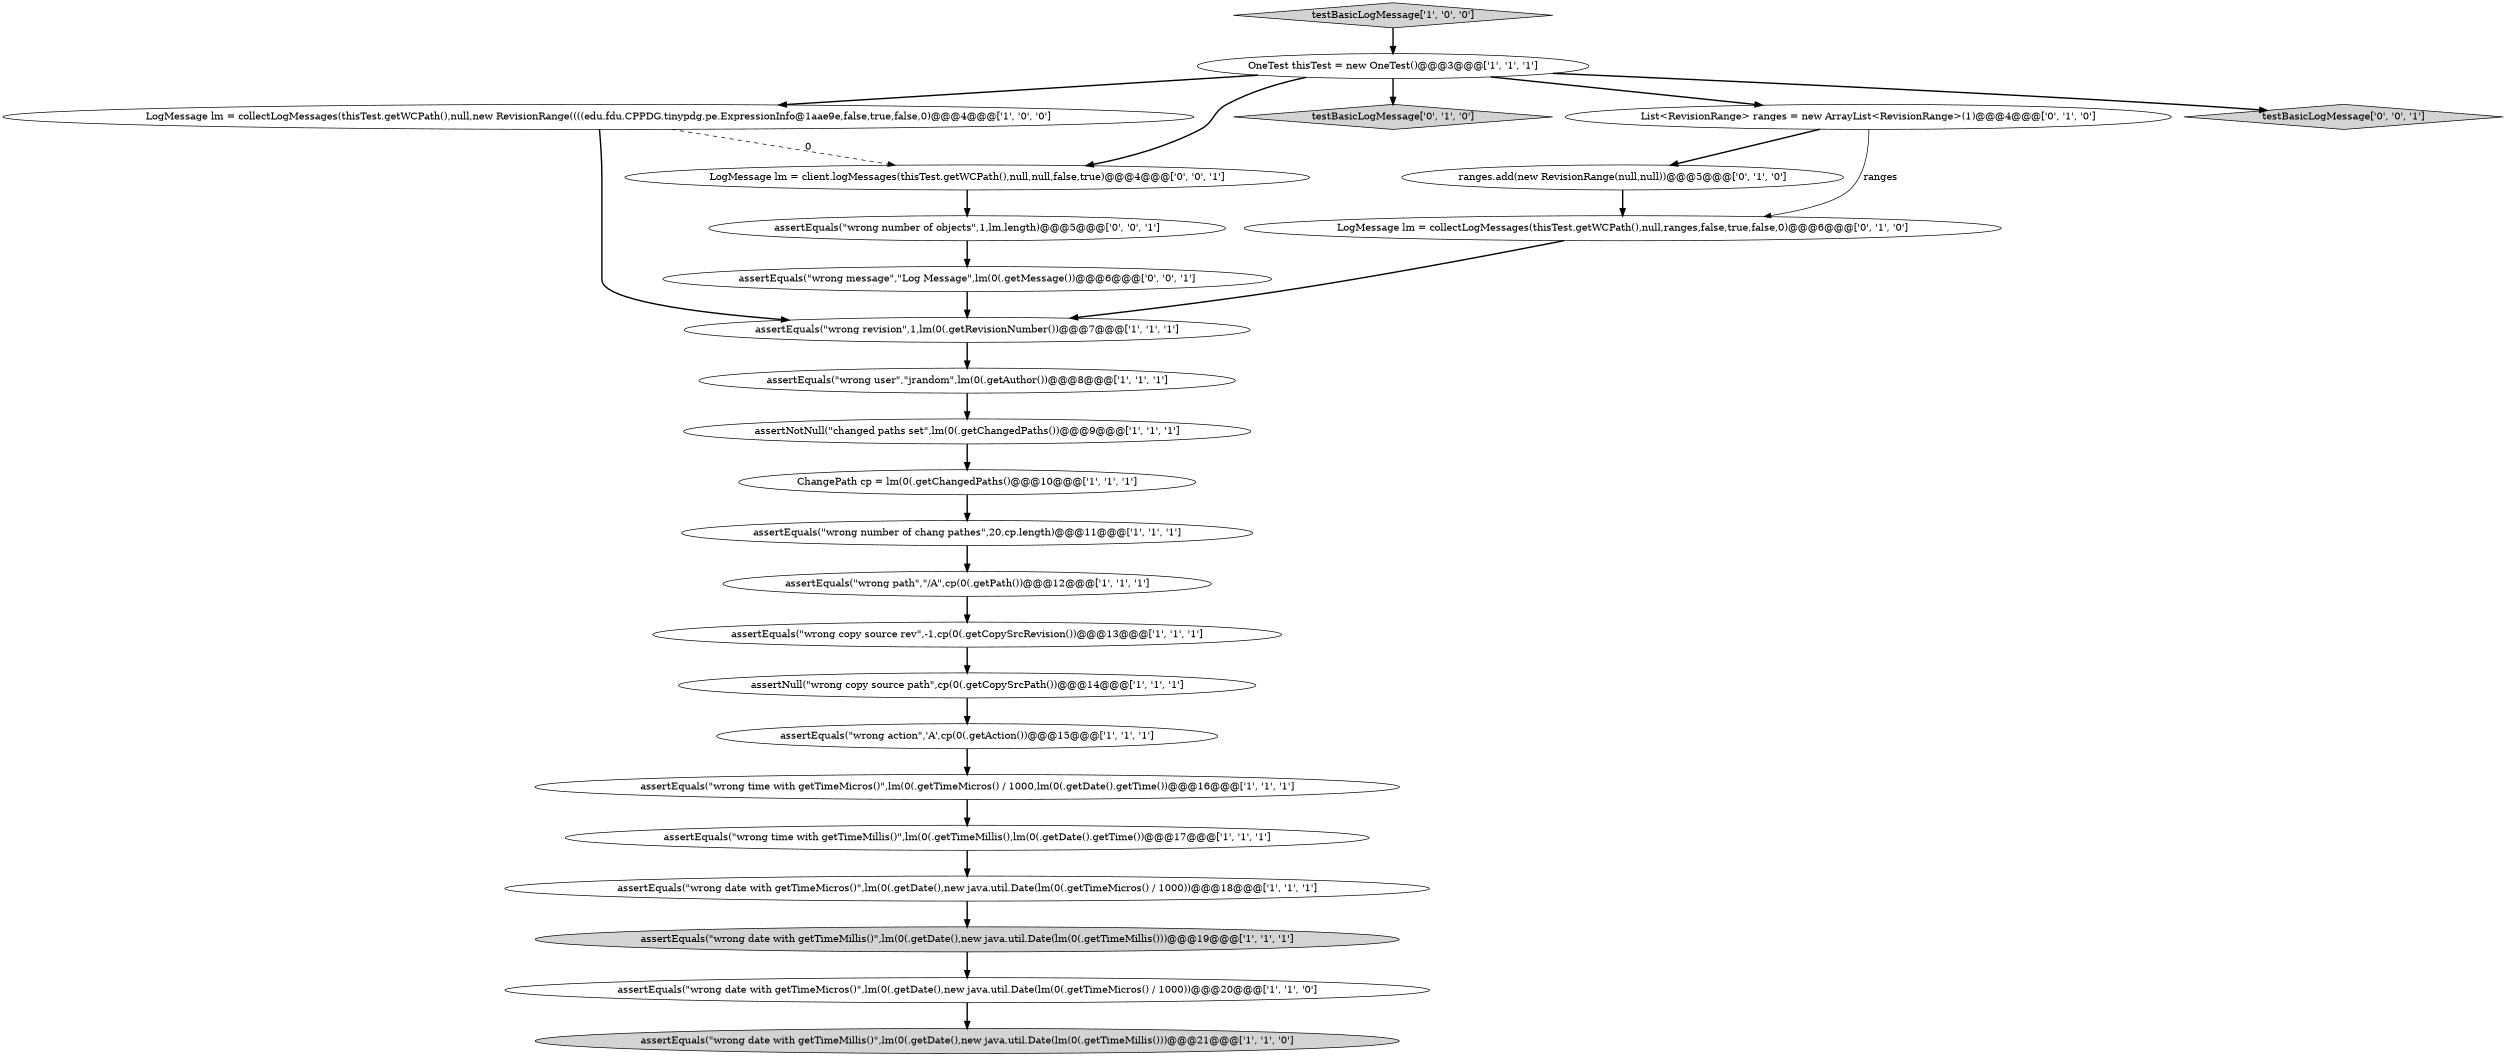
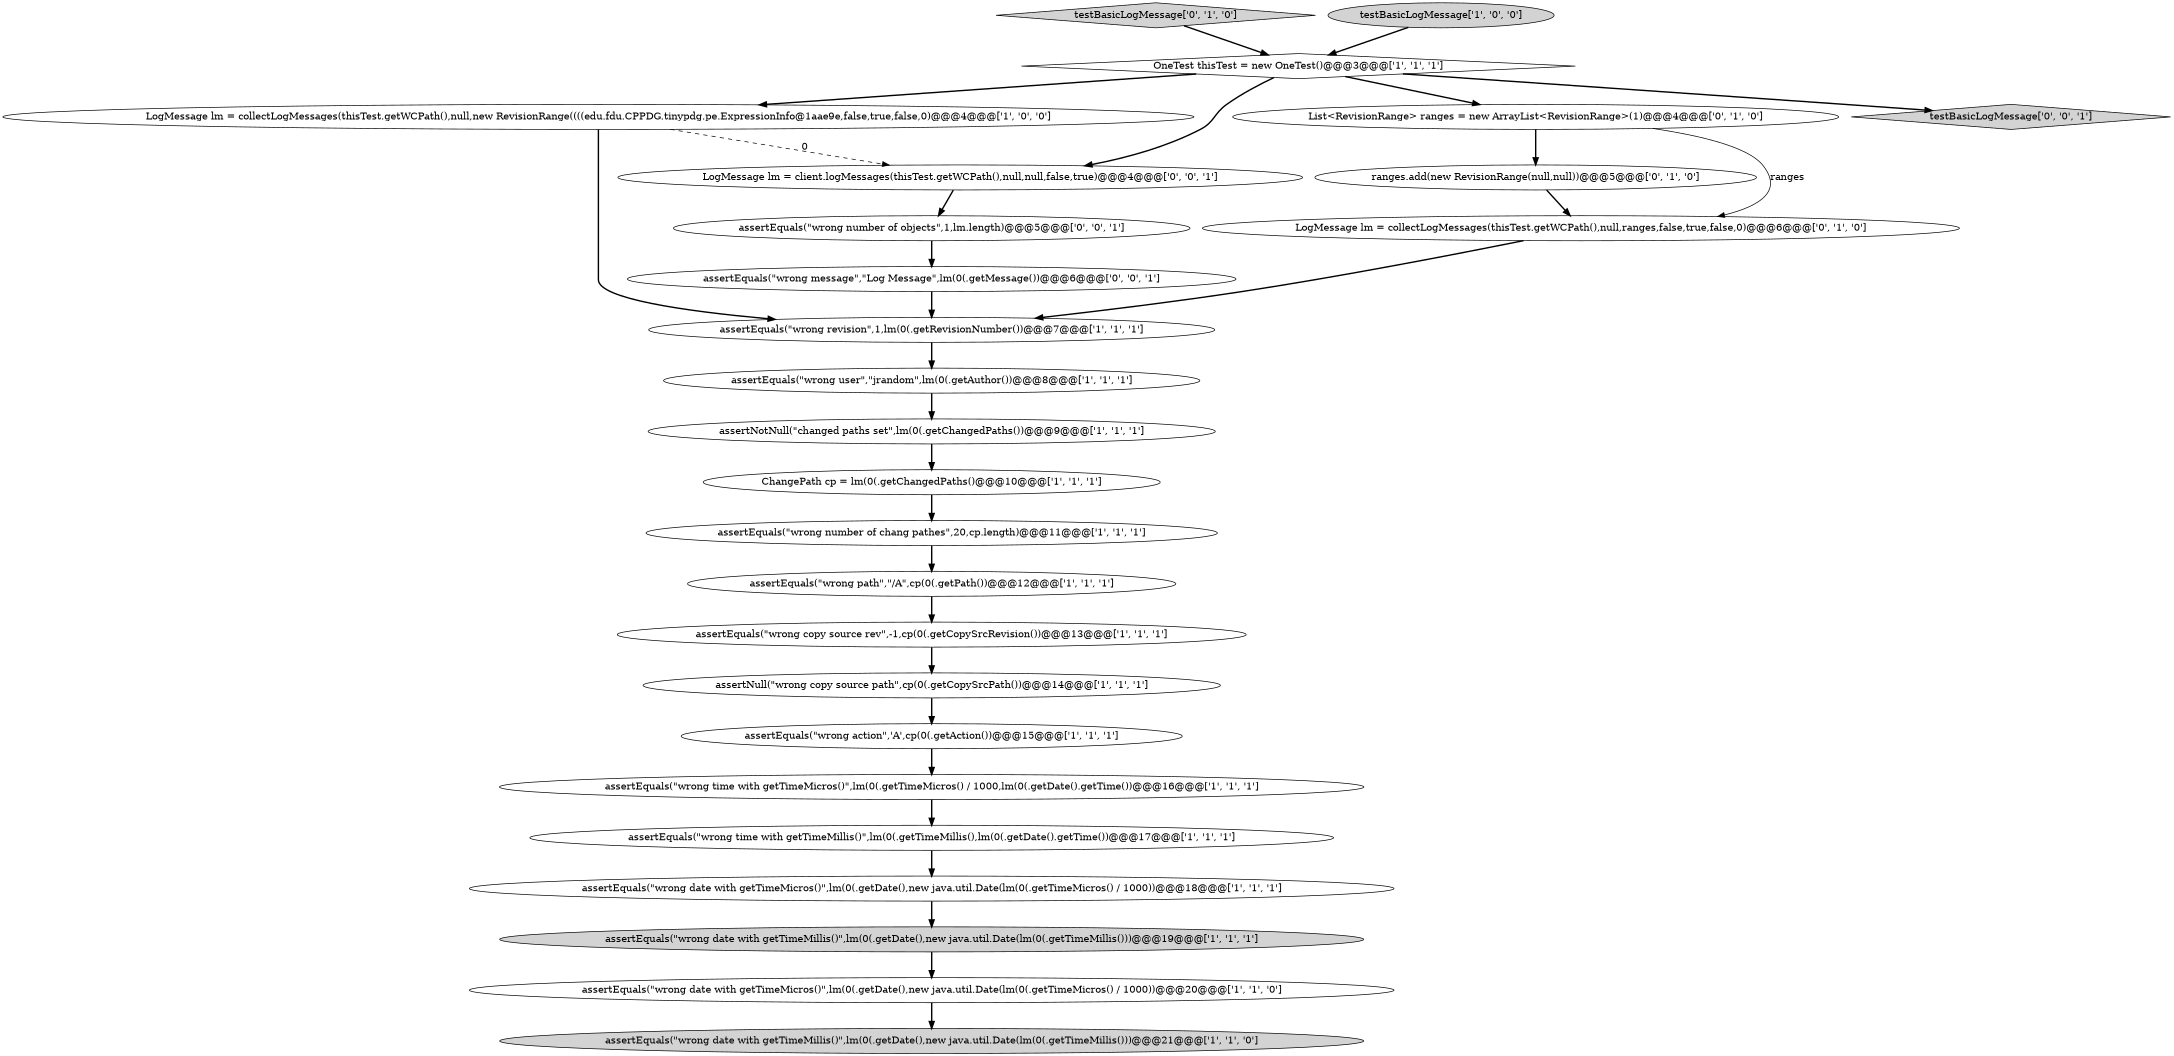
(1393, 15) -> (1441, 15)
(1393, 66) -> (1298, 66)
(1393, 88) -> (1223, 39)
